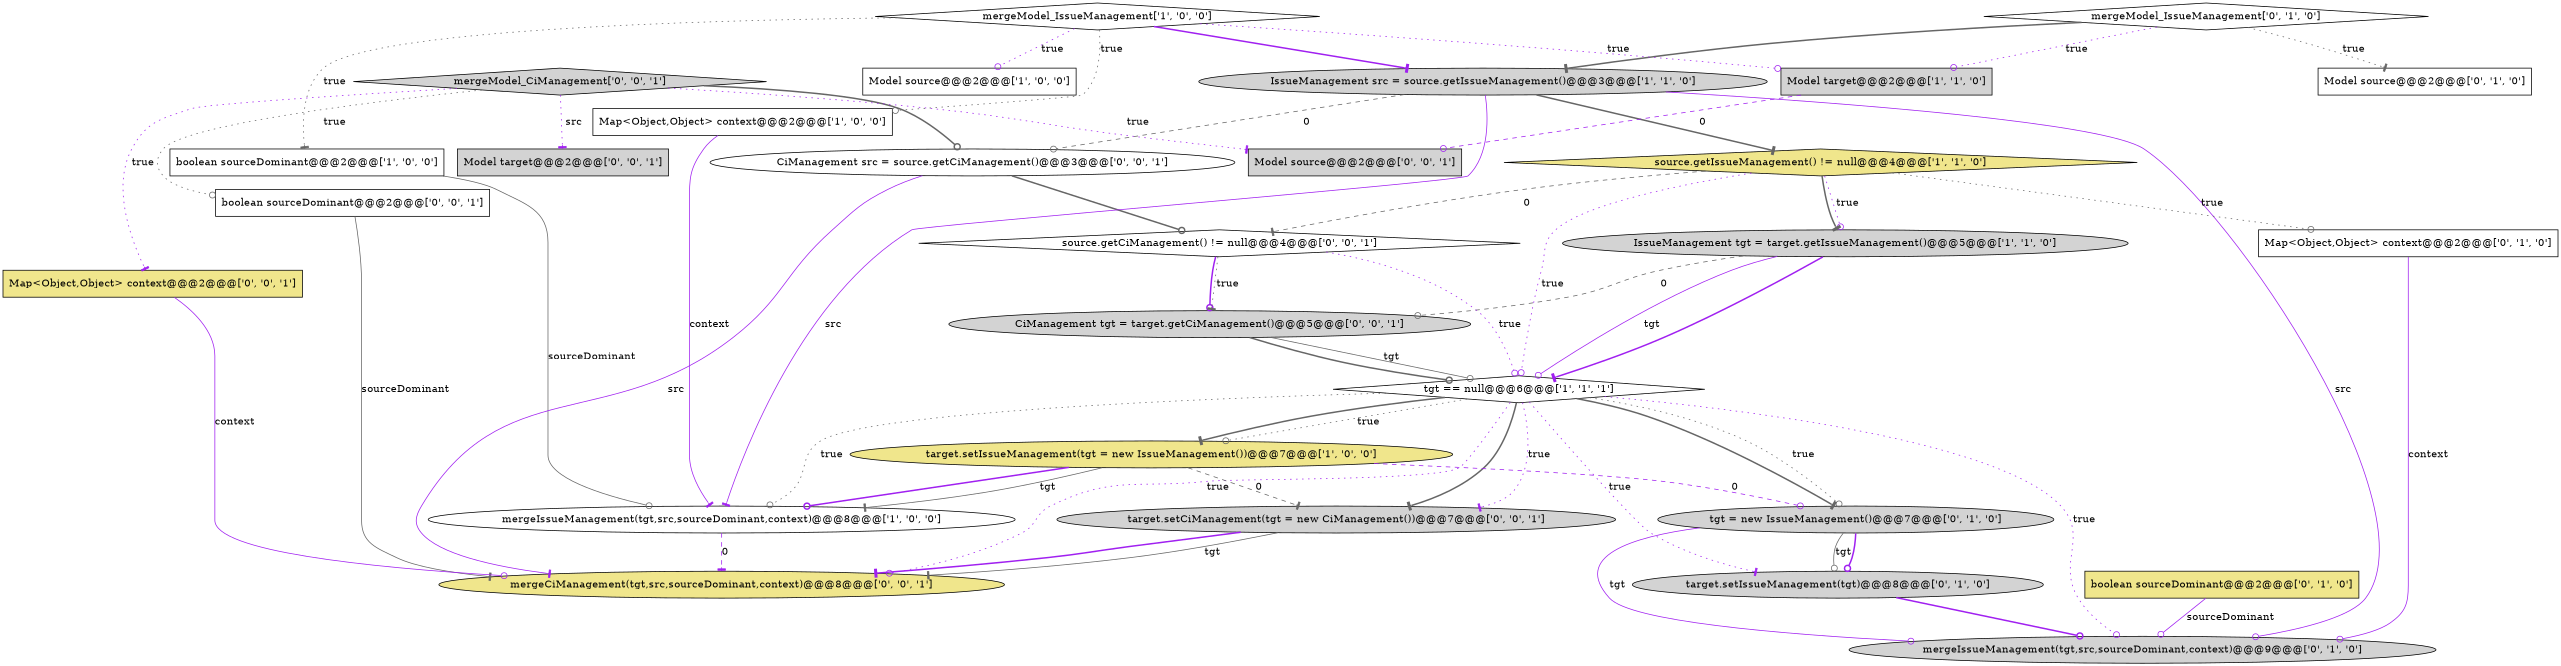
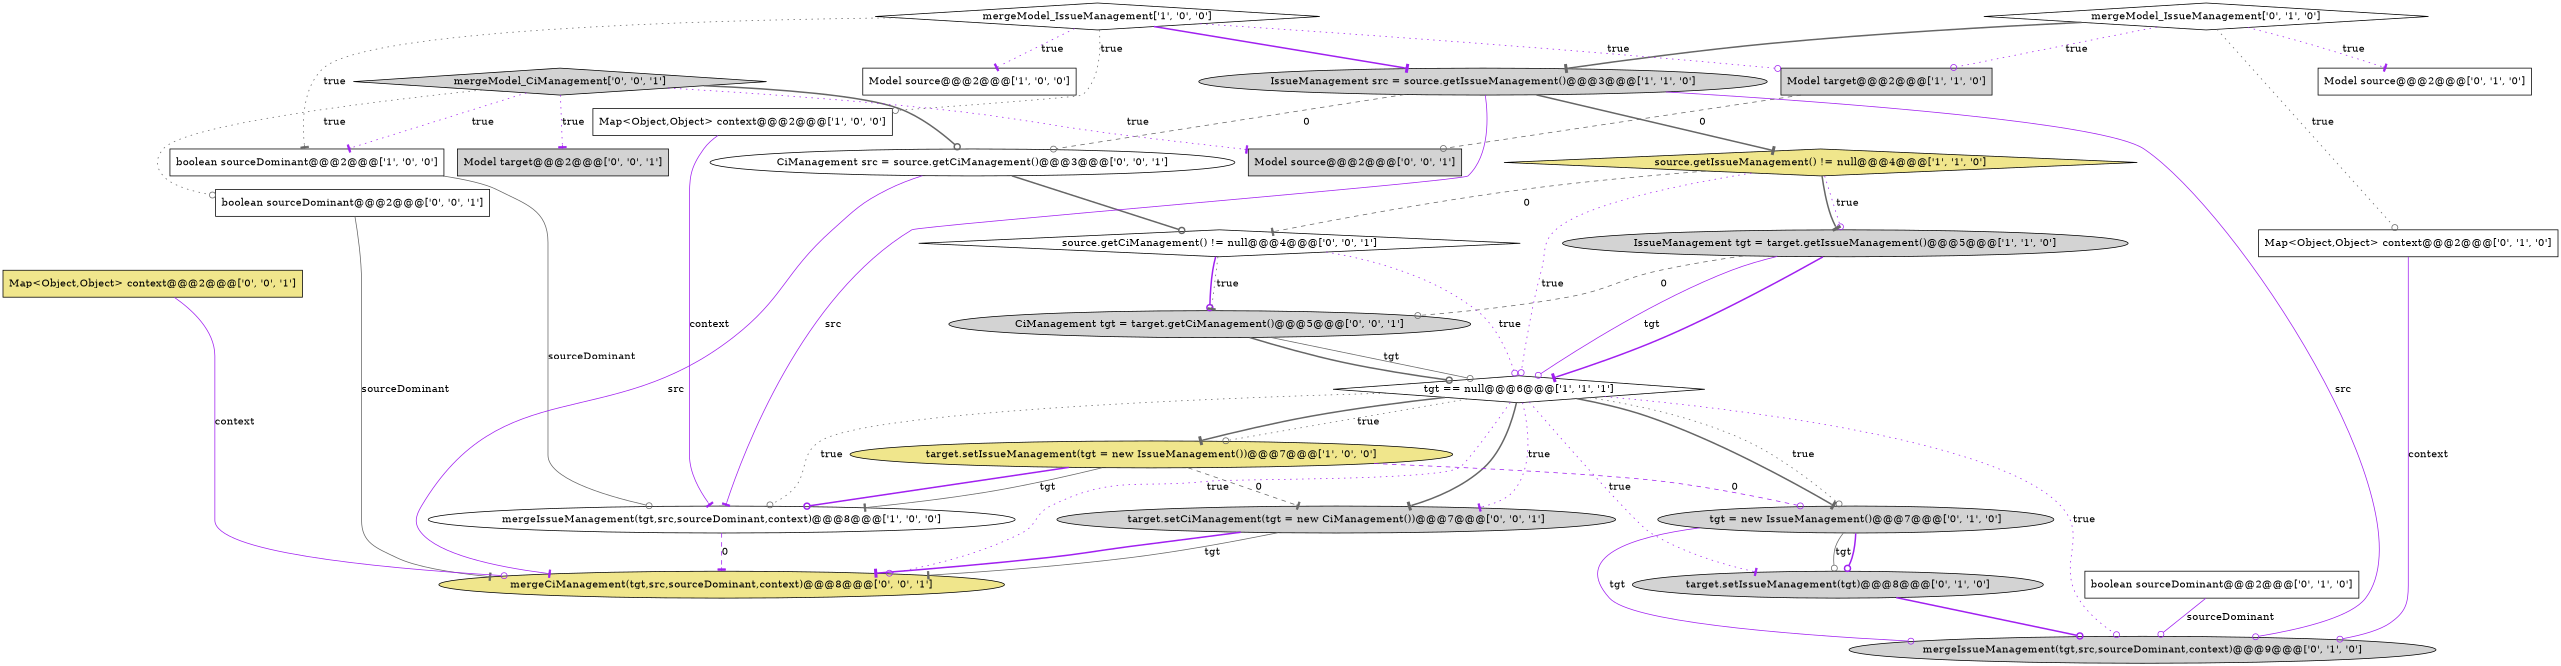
(2316, 46) -> (2316, 46)
(1038, 47) -> (1038, 47)
(226, 104) -> (439, 120)
(574, 122) -> (574, 122)
(1624, 122) -> (1624, 122)
(2100, 201) -> (2305, 127)
(2222, 585) -> (2222, 585)
